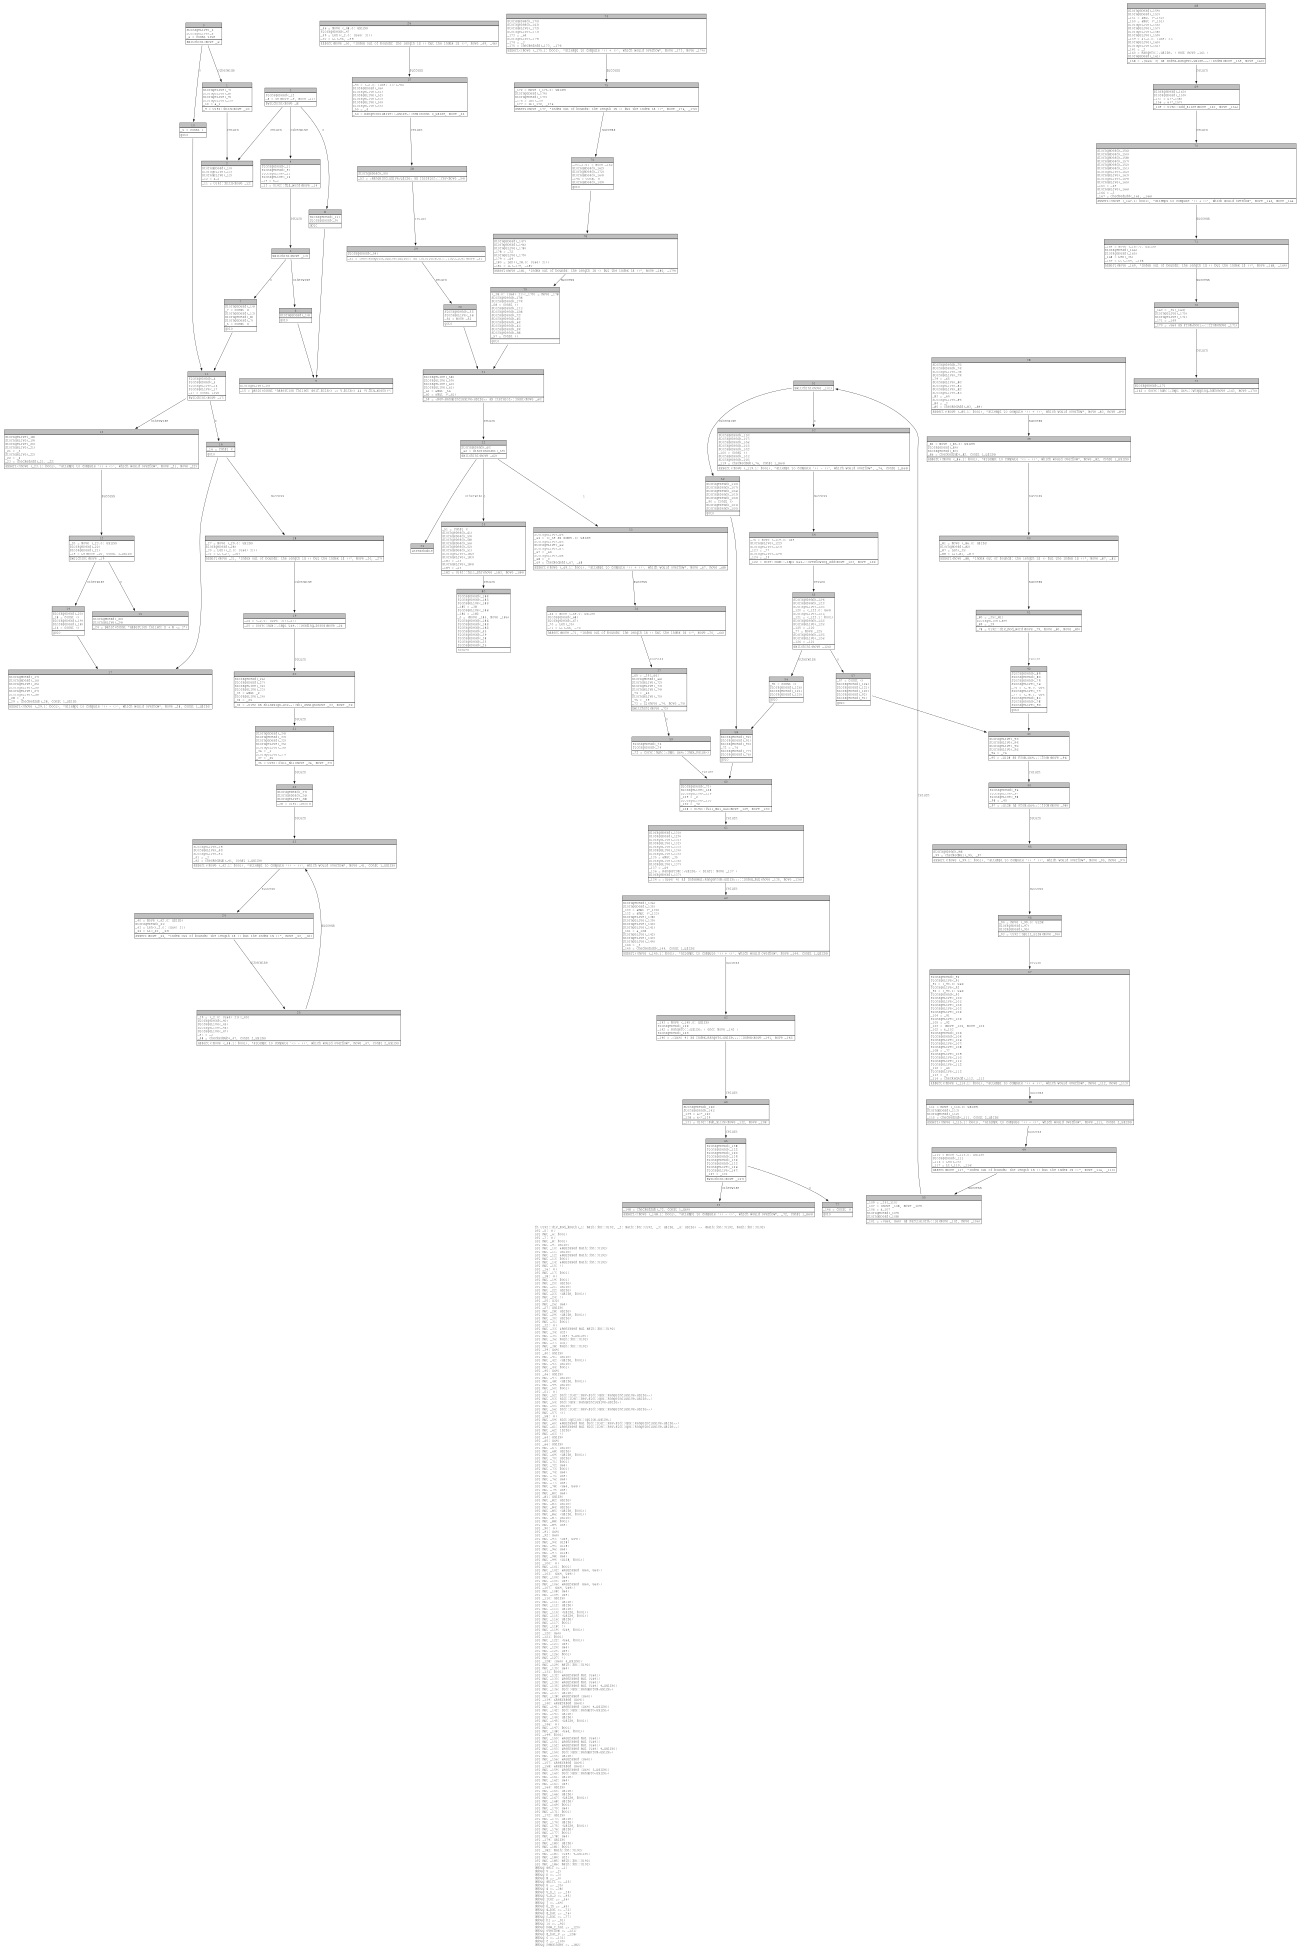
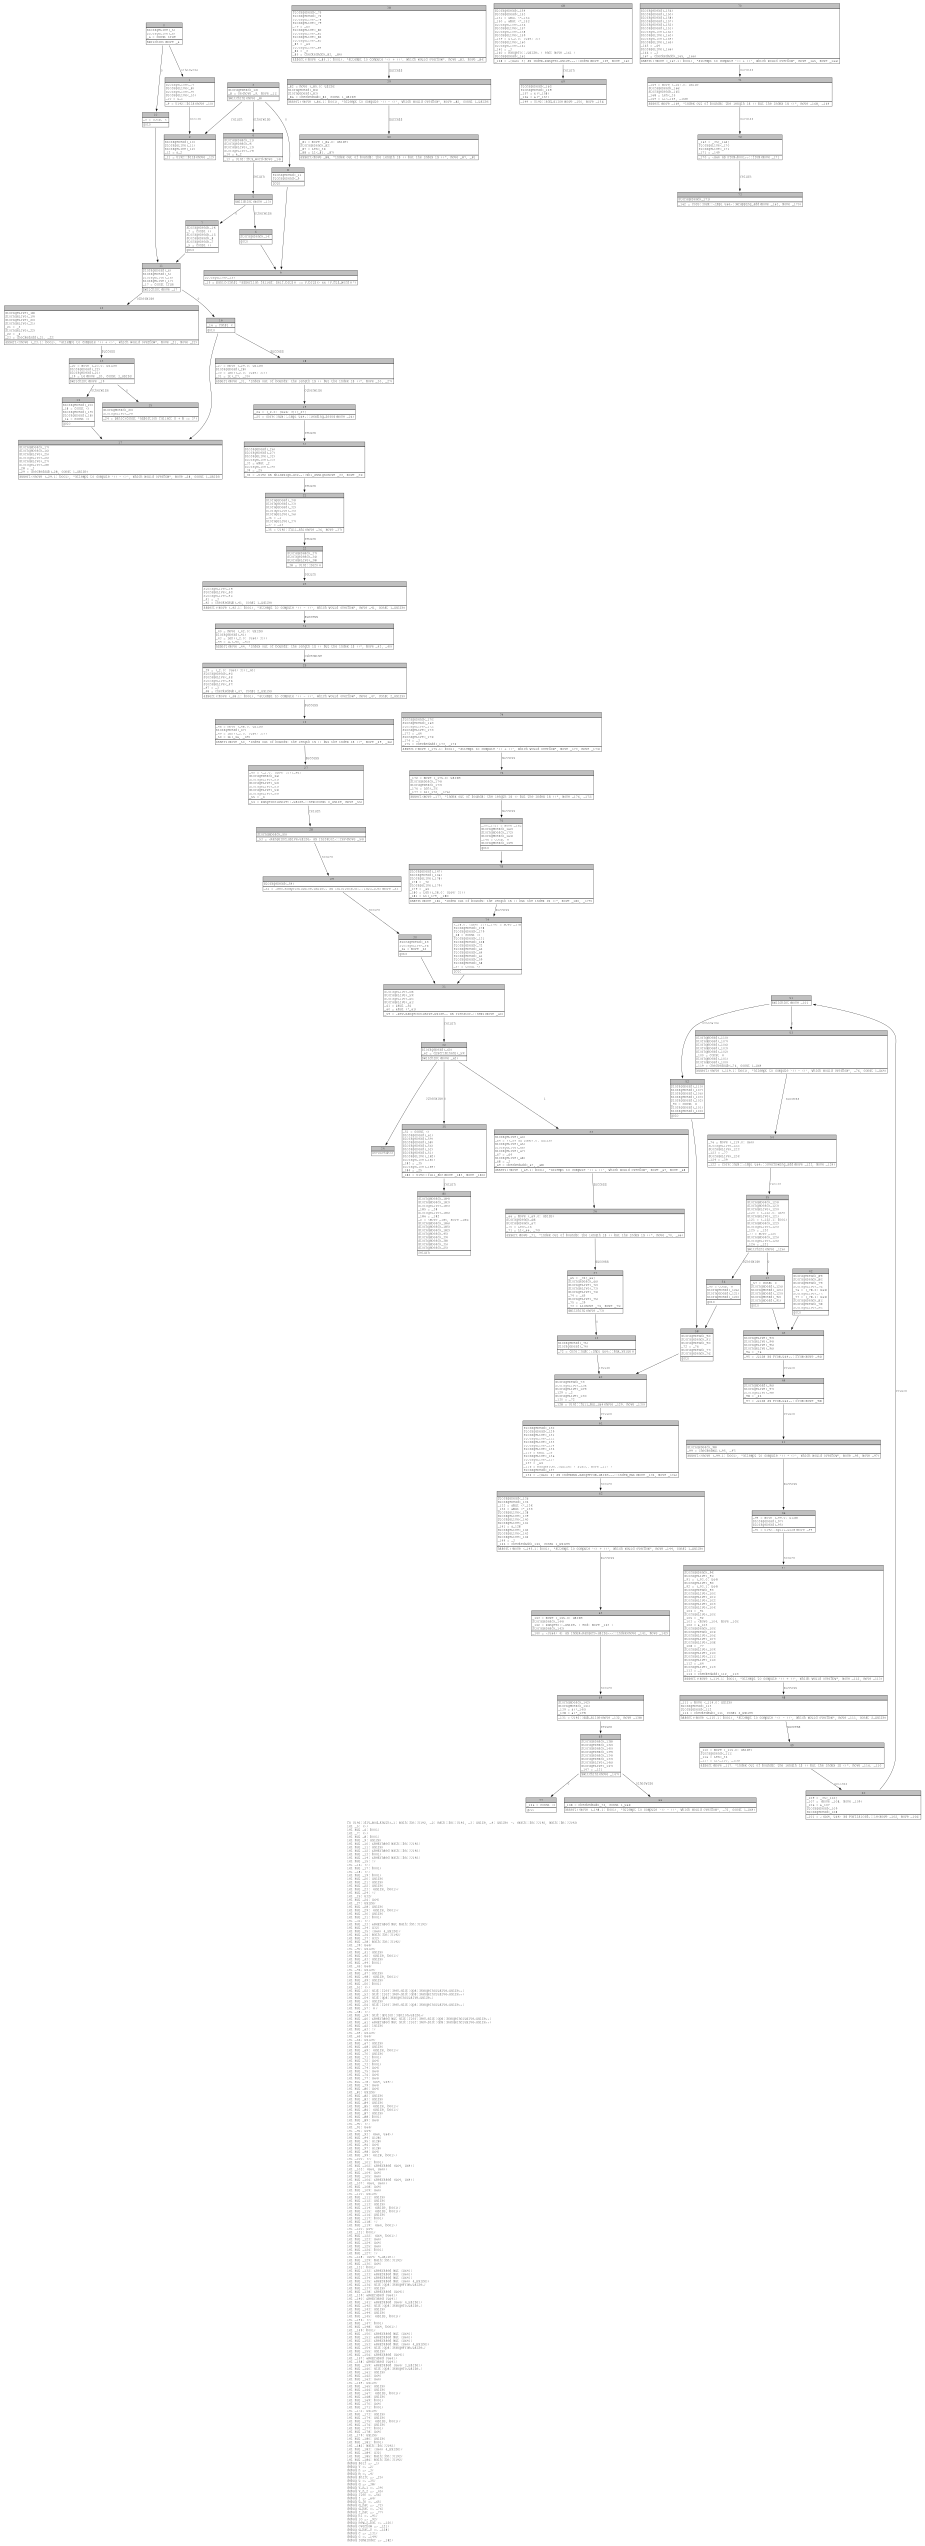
(1196, 125) -> none
(1029, 621) -> none
(321, 940) -> (304, 708)
